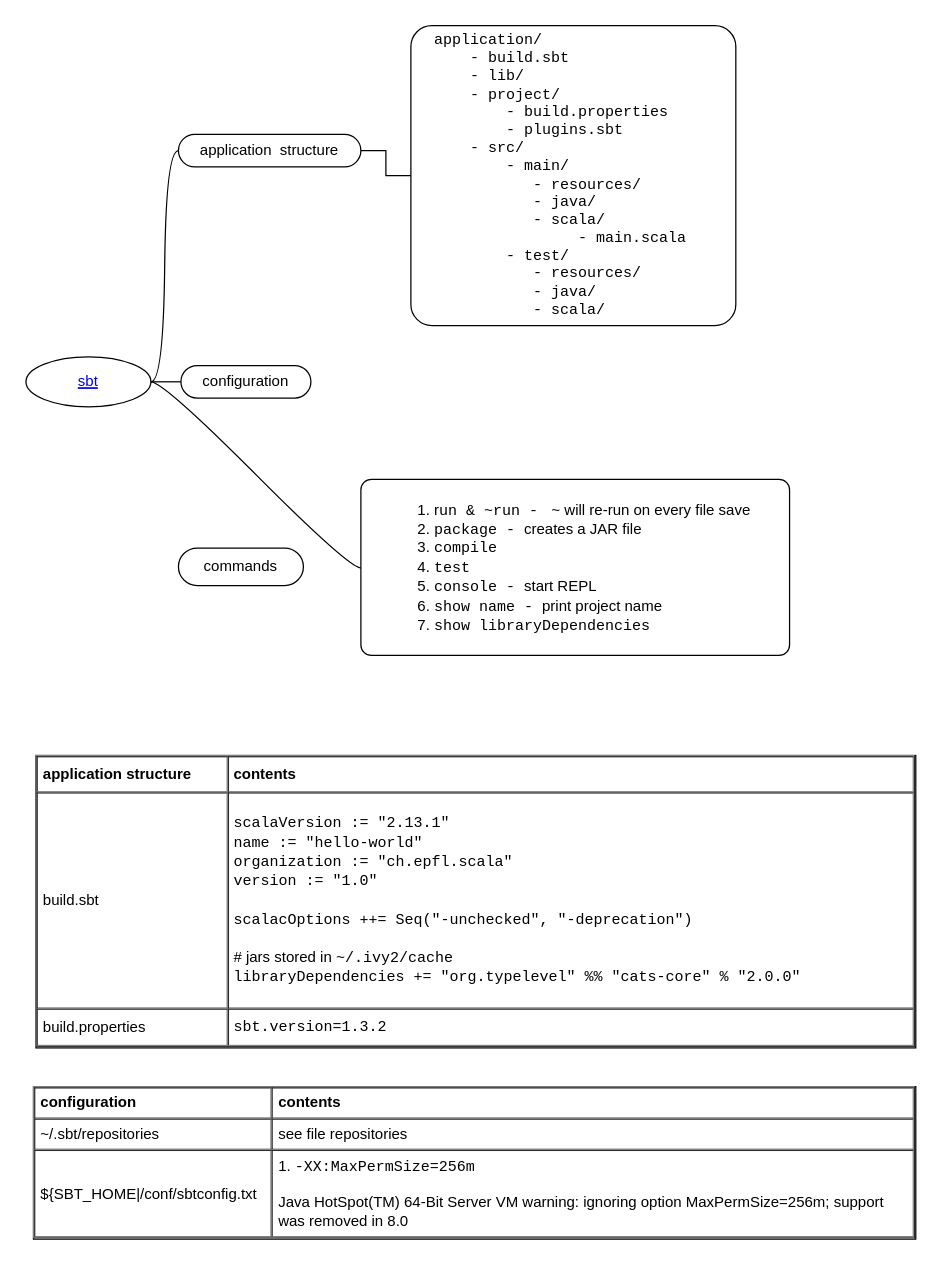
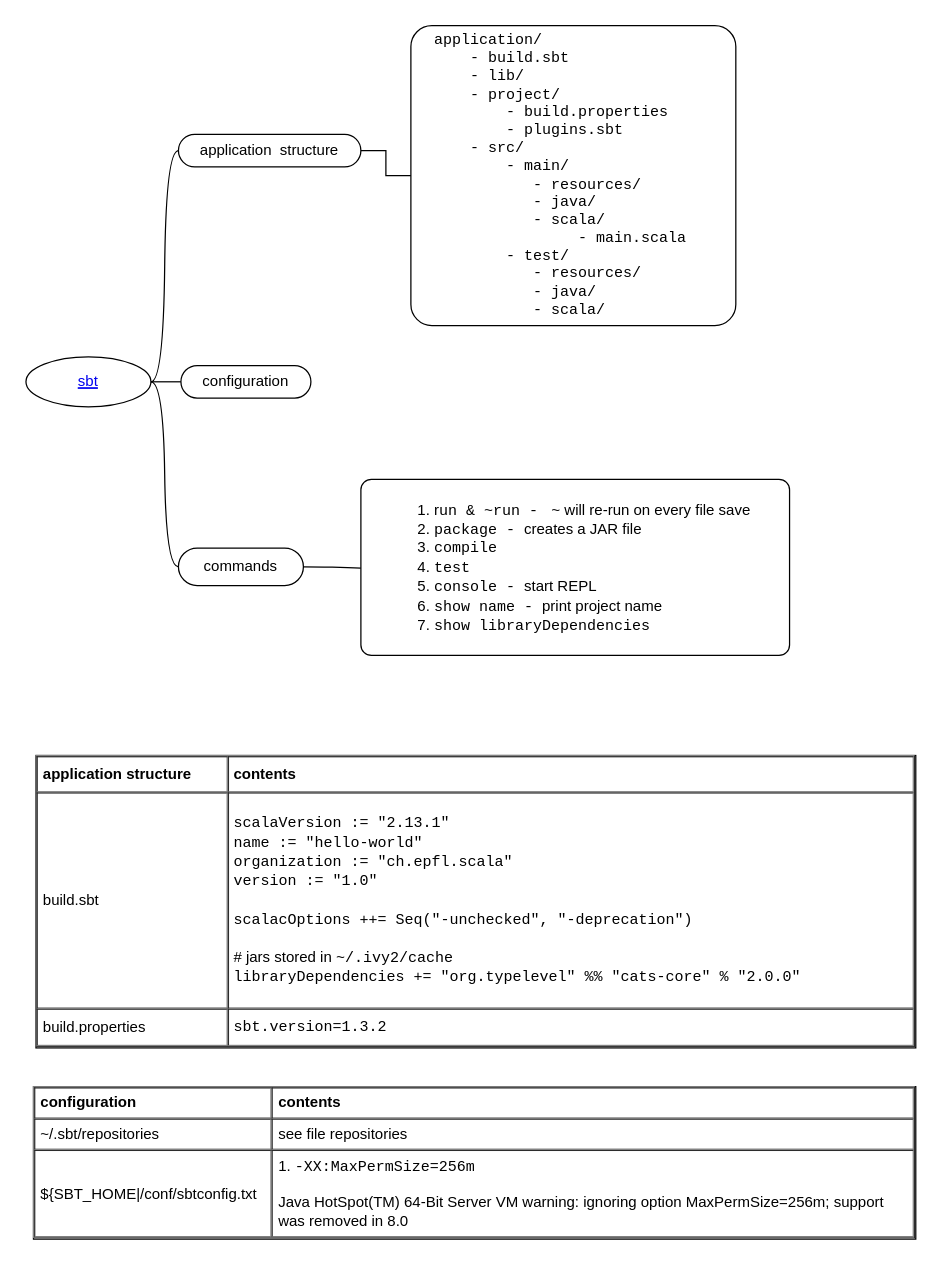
(256, 475) -> (164, 475)
none -> (329, 567)
